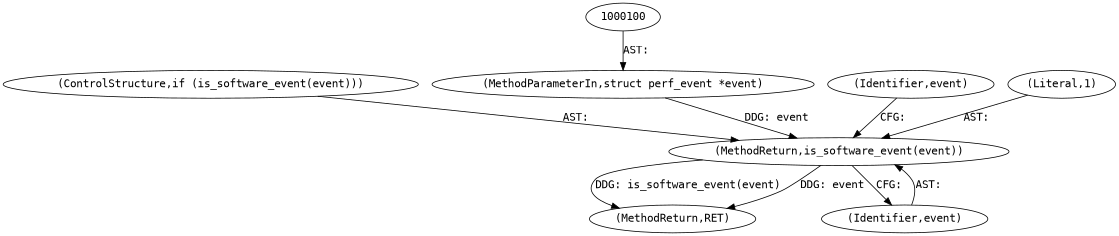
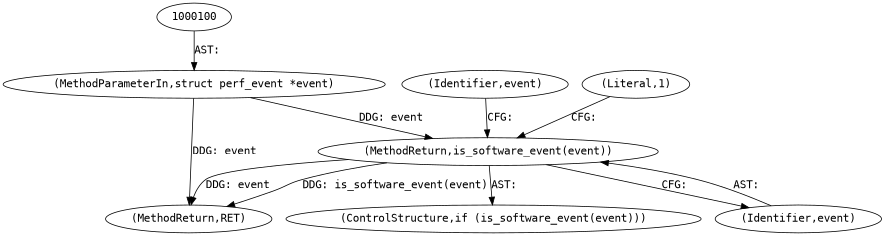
(524, 118) -> (491, 181)
(980, 118) -> (587, 118)
none -> (192, 148)
